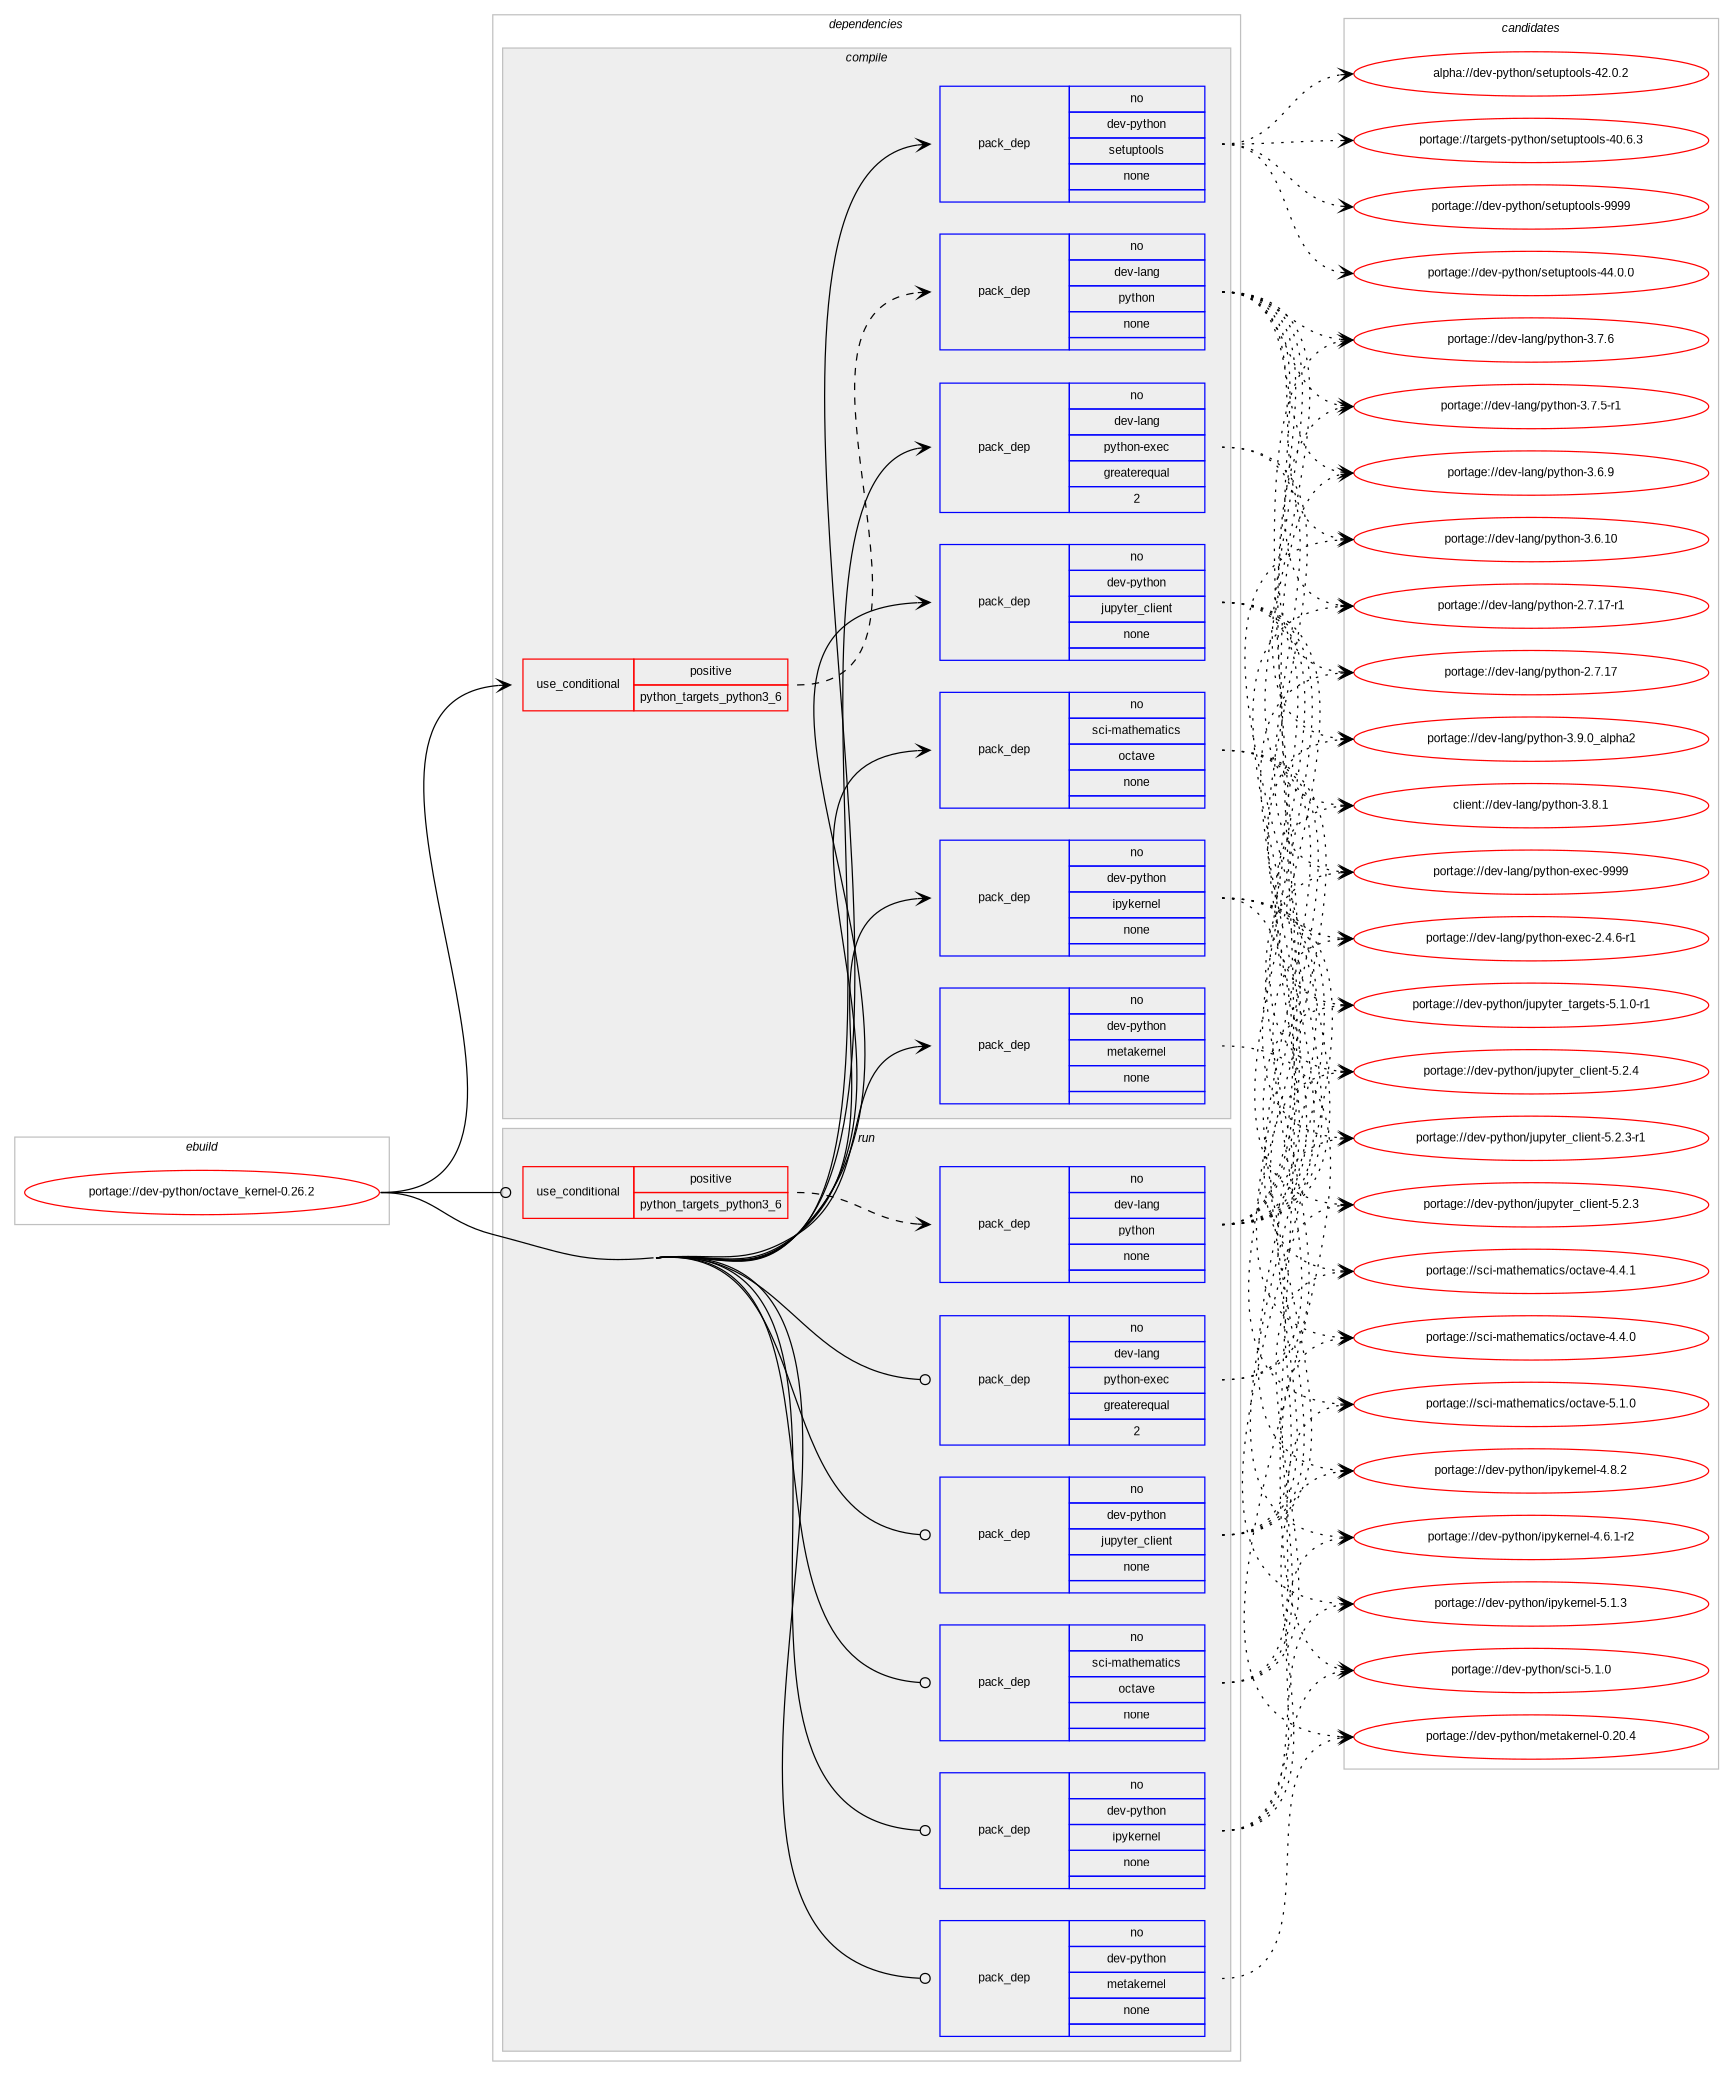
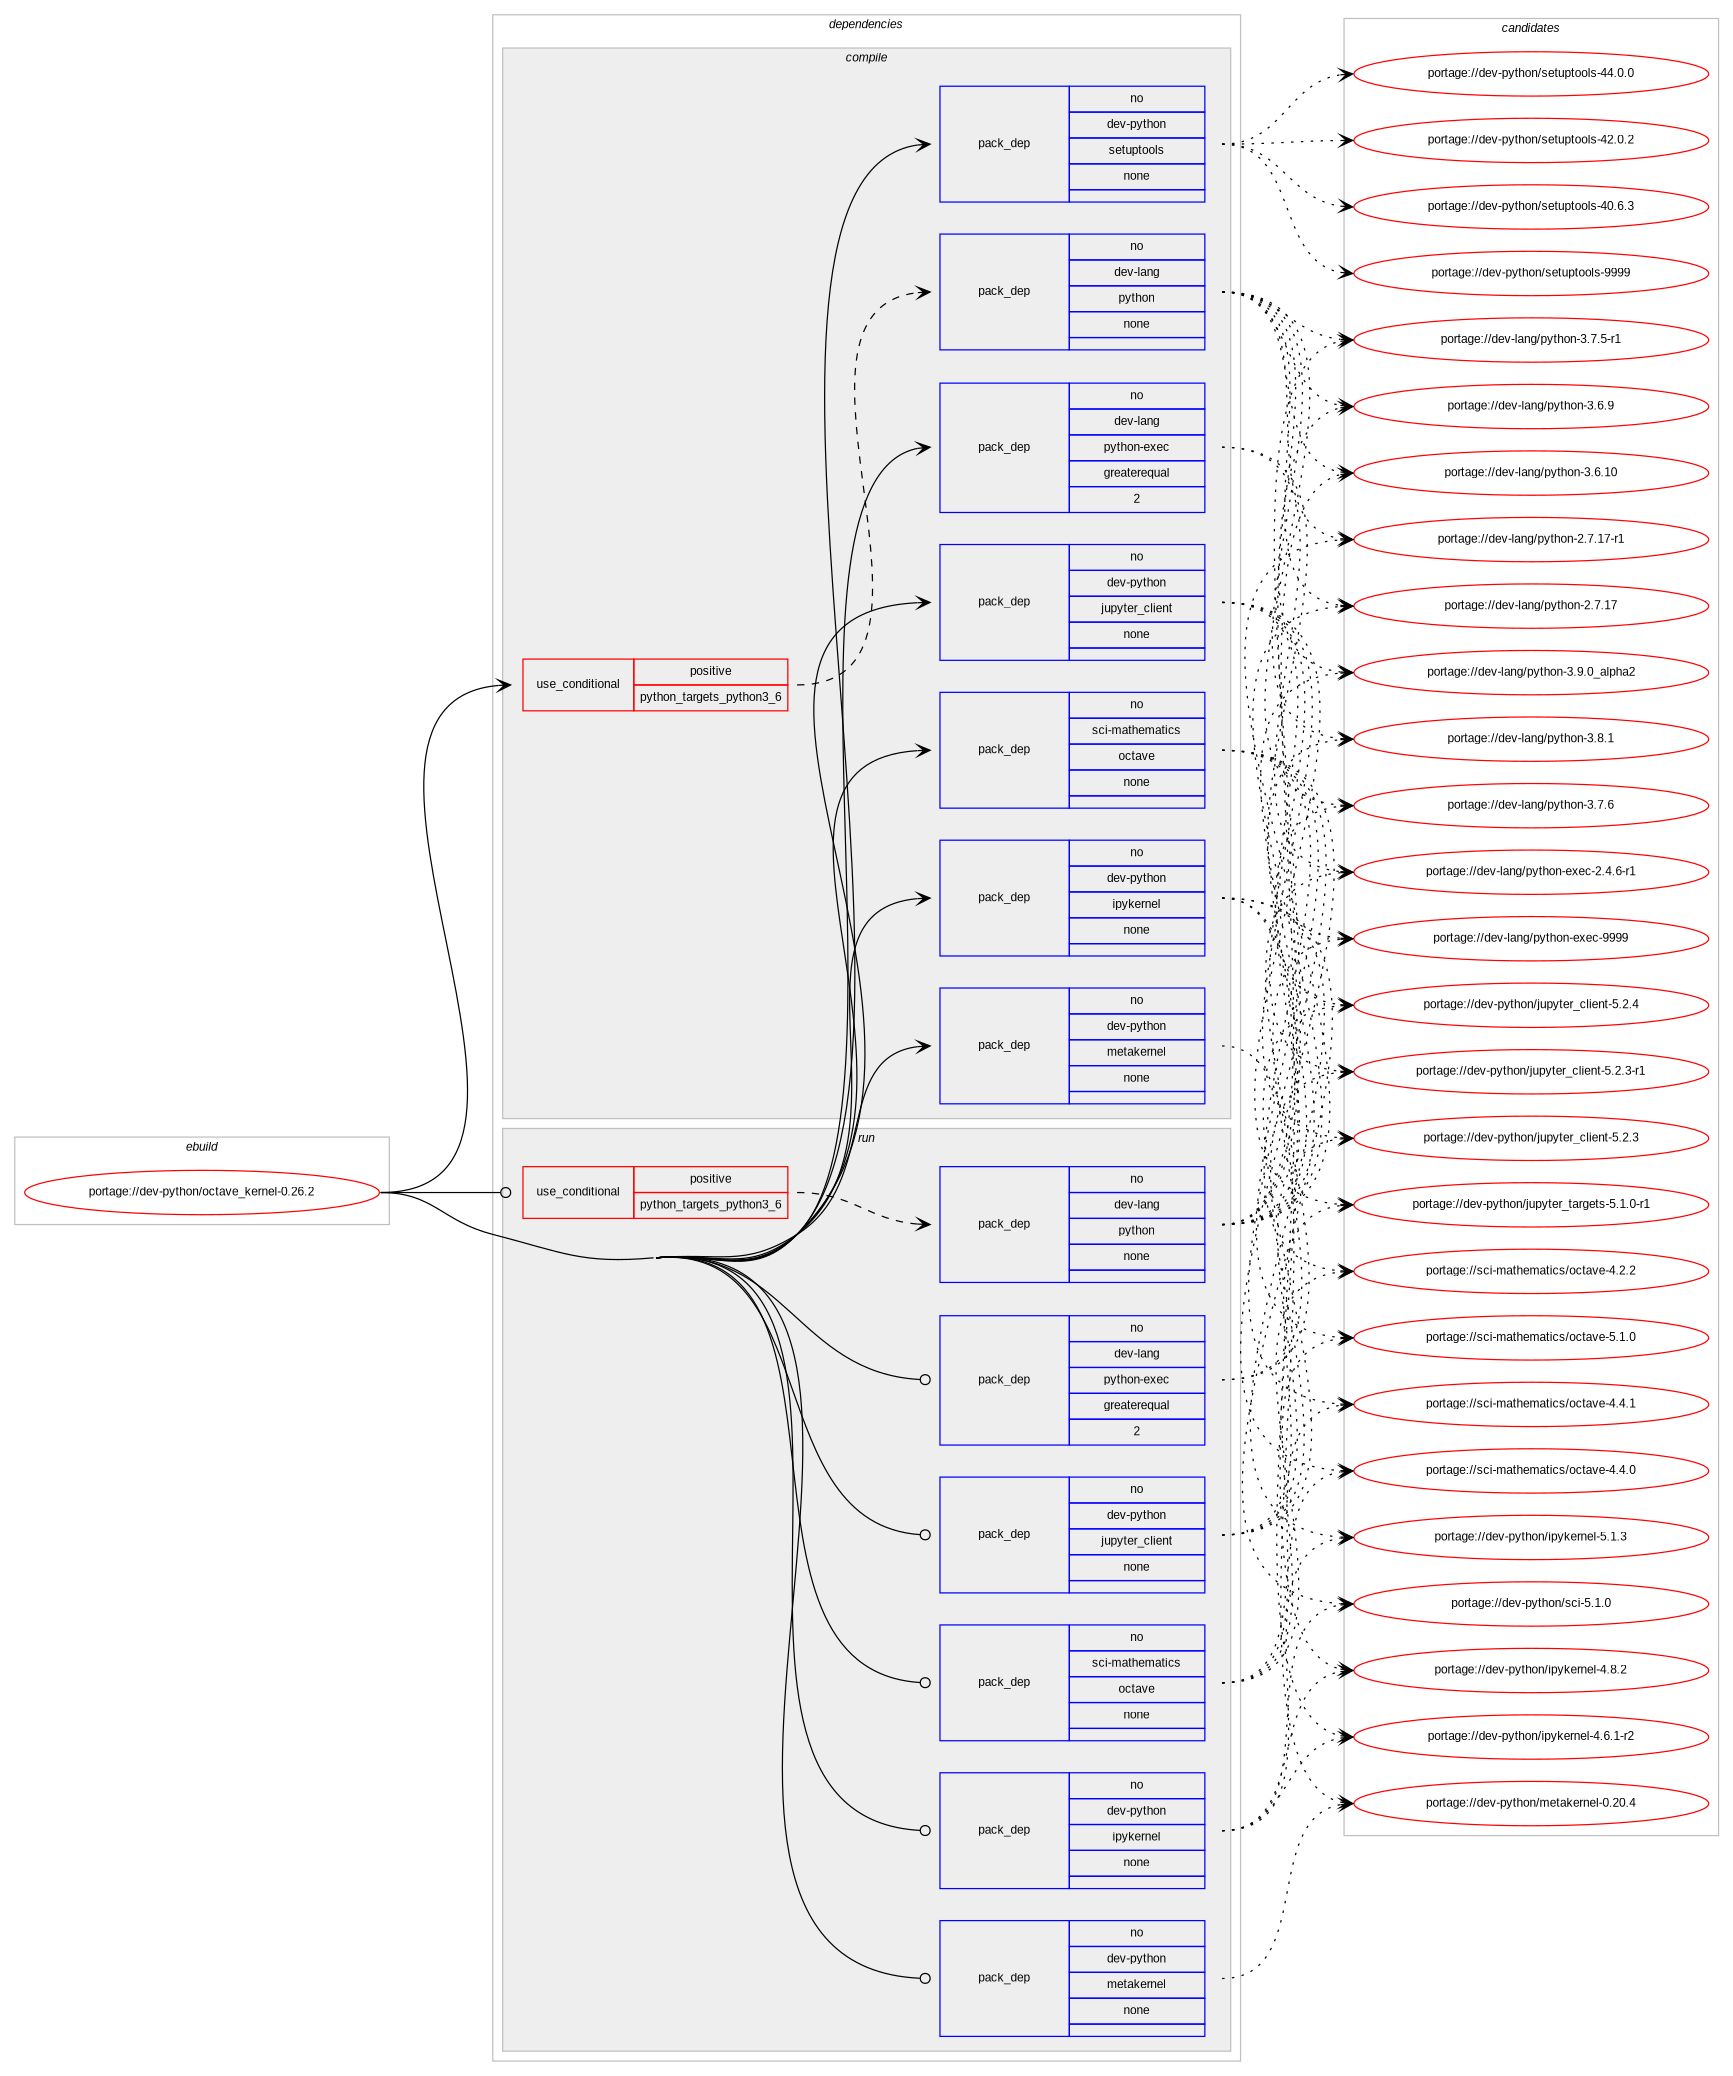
(1531, 74) -> (1531, 140)
(1531, 140) -> (1531, 207)
(1531, 806) -> (1531, 739)
none -> (1531, 1271)
